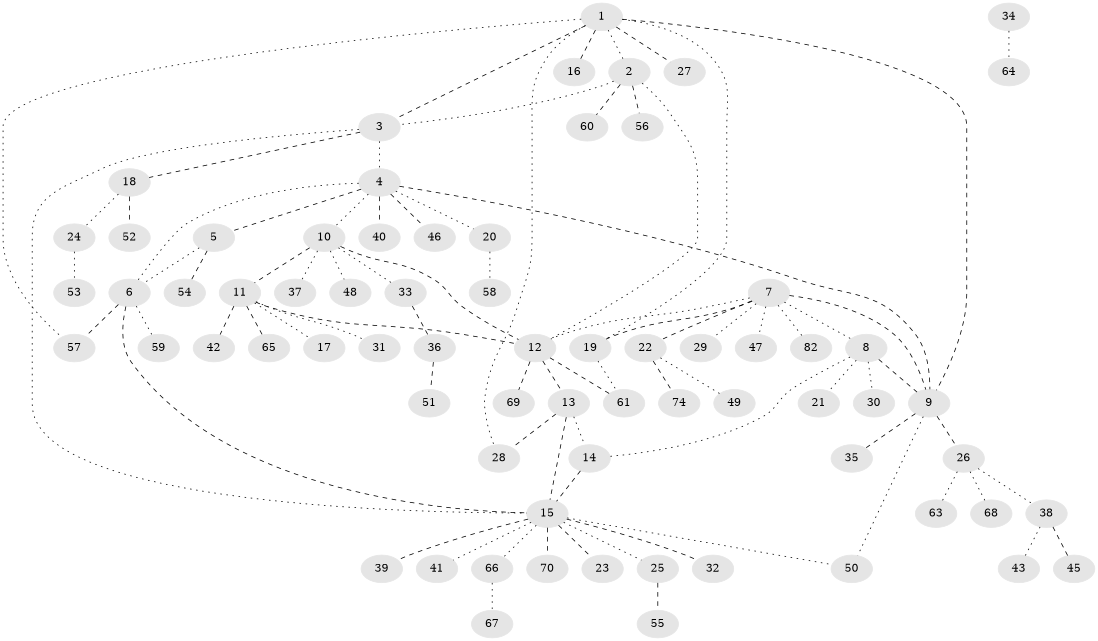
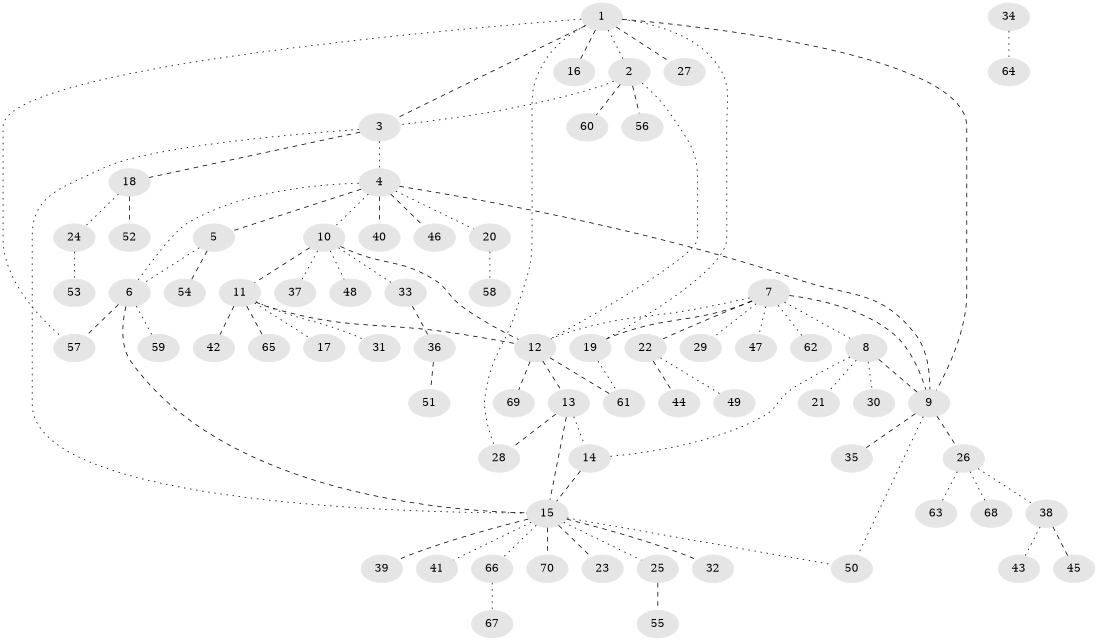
(811, 348) -> (811, 348)
(679, 403) -> (679, 403)
